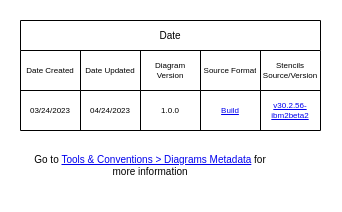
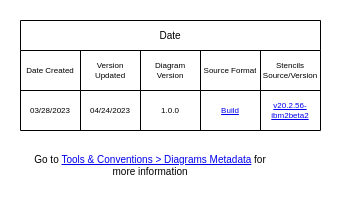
(111, 71) -> (111, 71)
(51, 111) -> (51, 111)
(291, 111) -> (291, 111)
